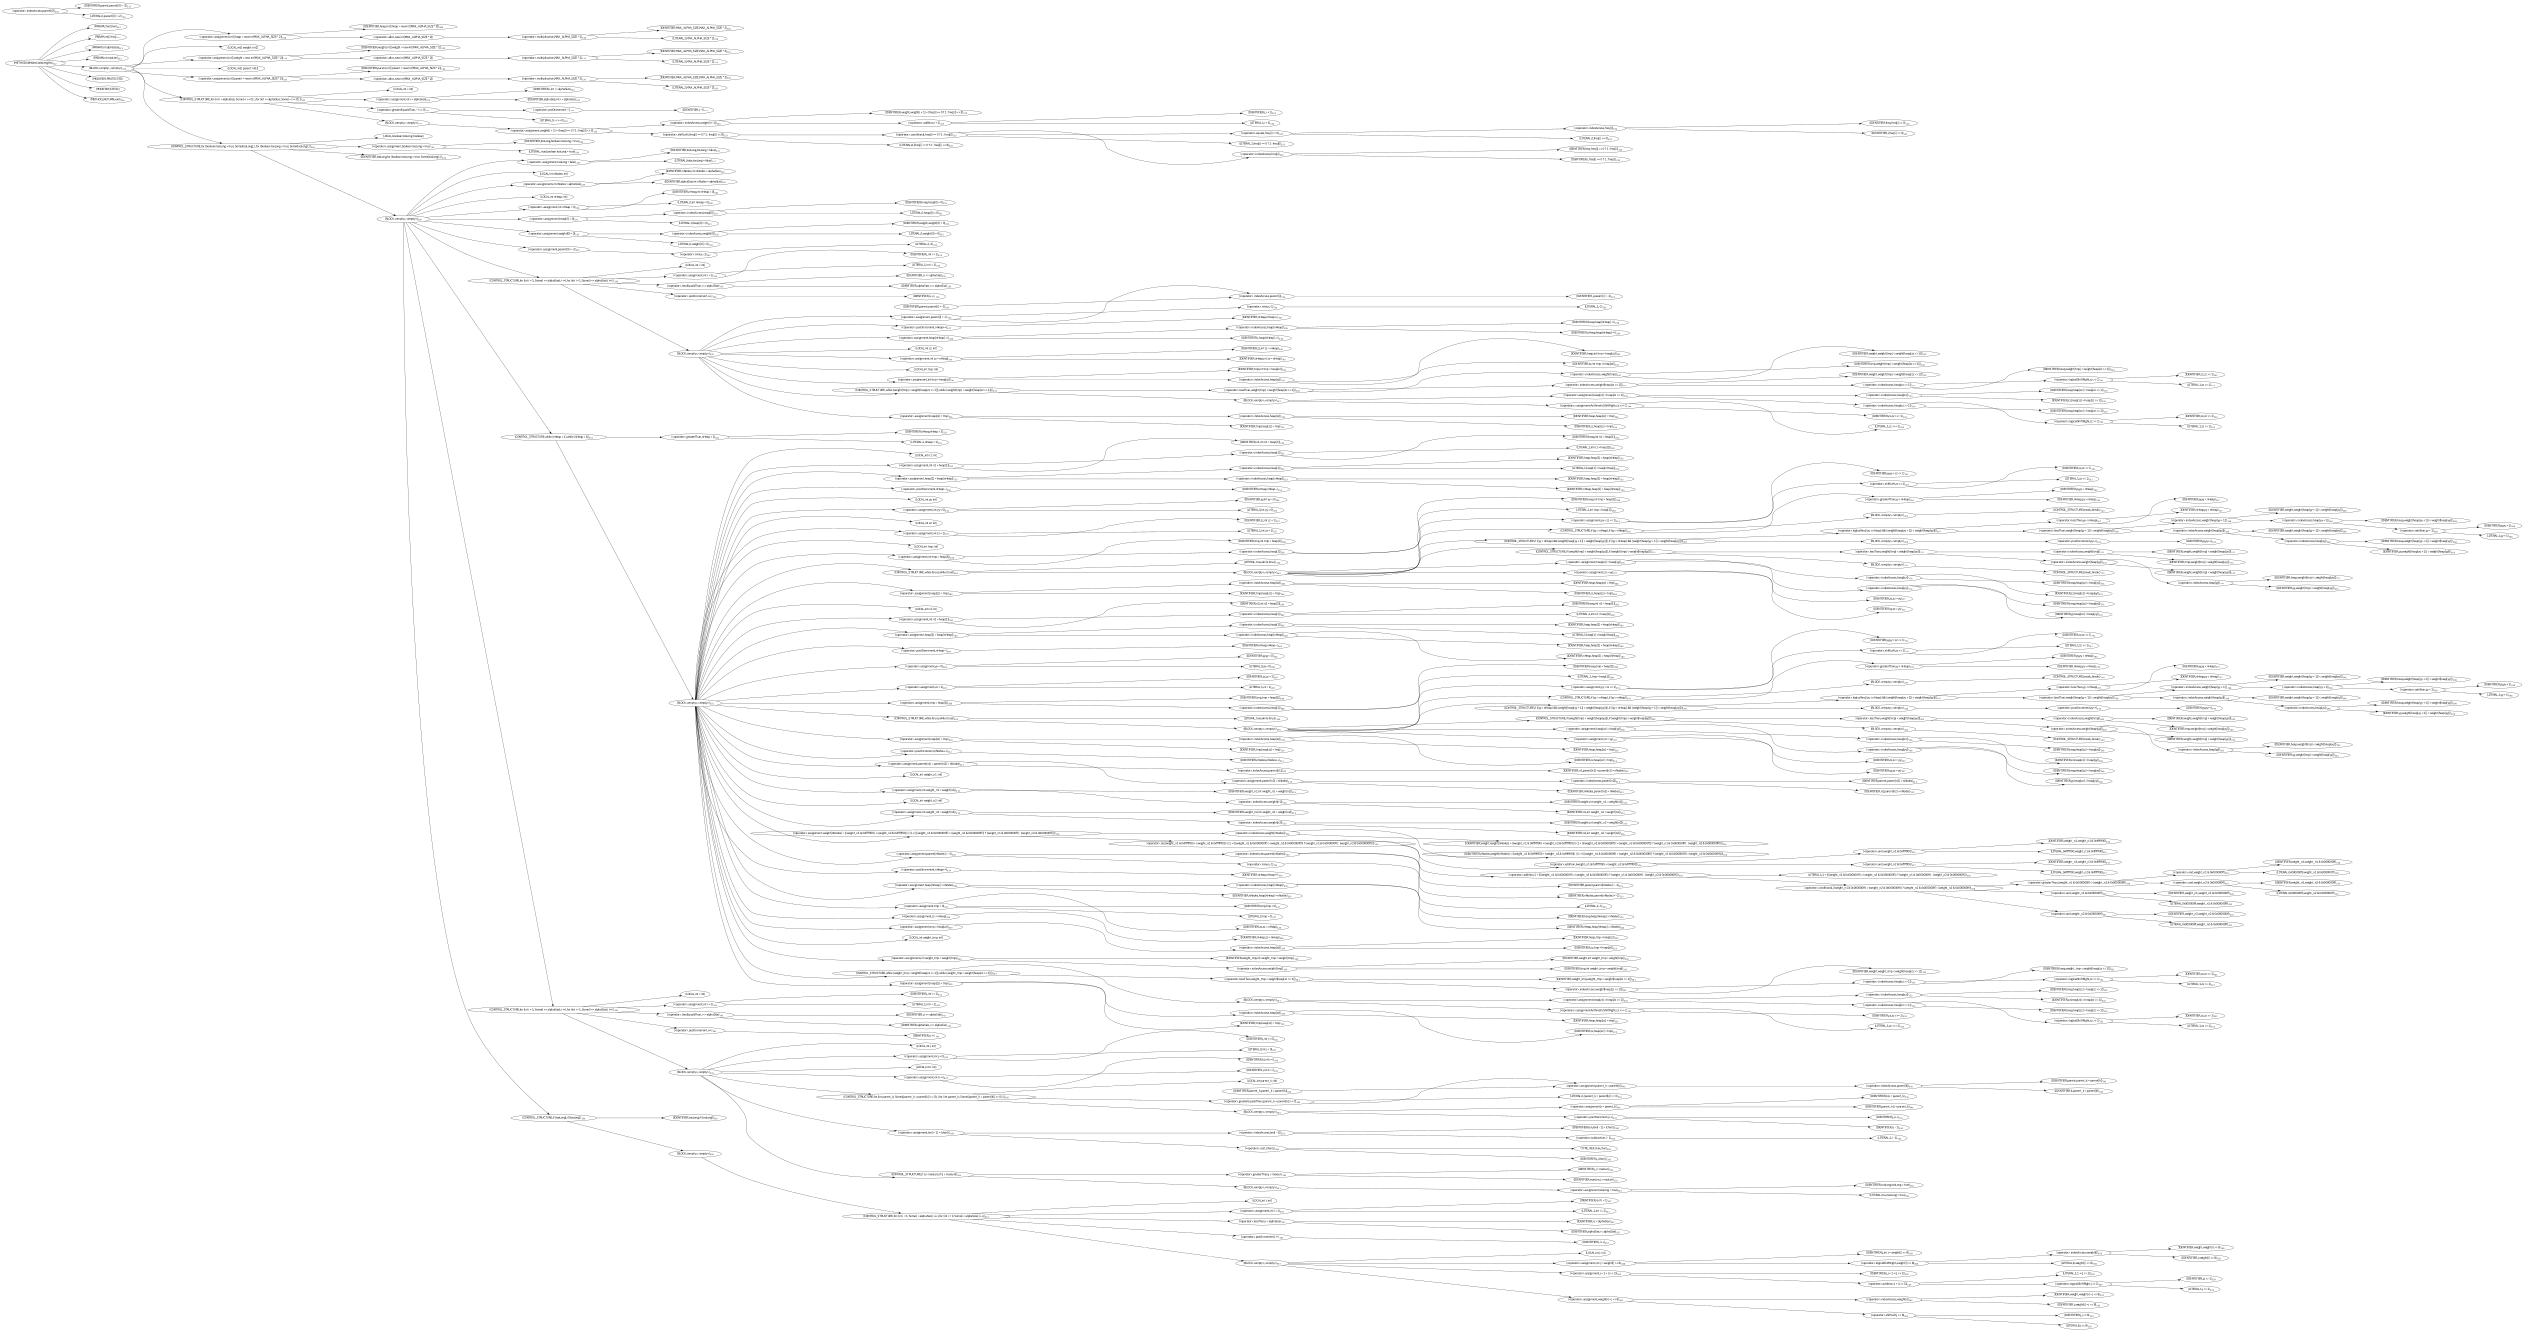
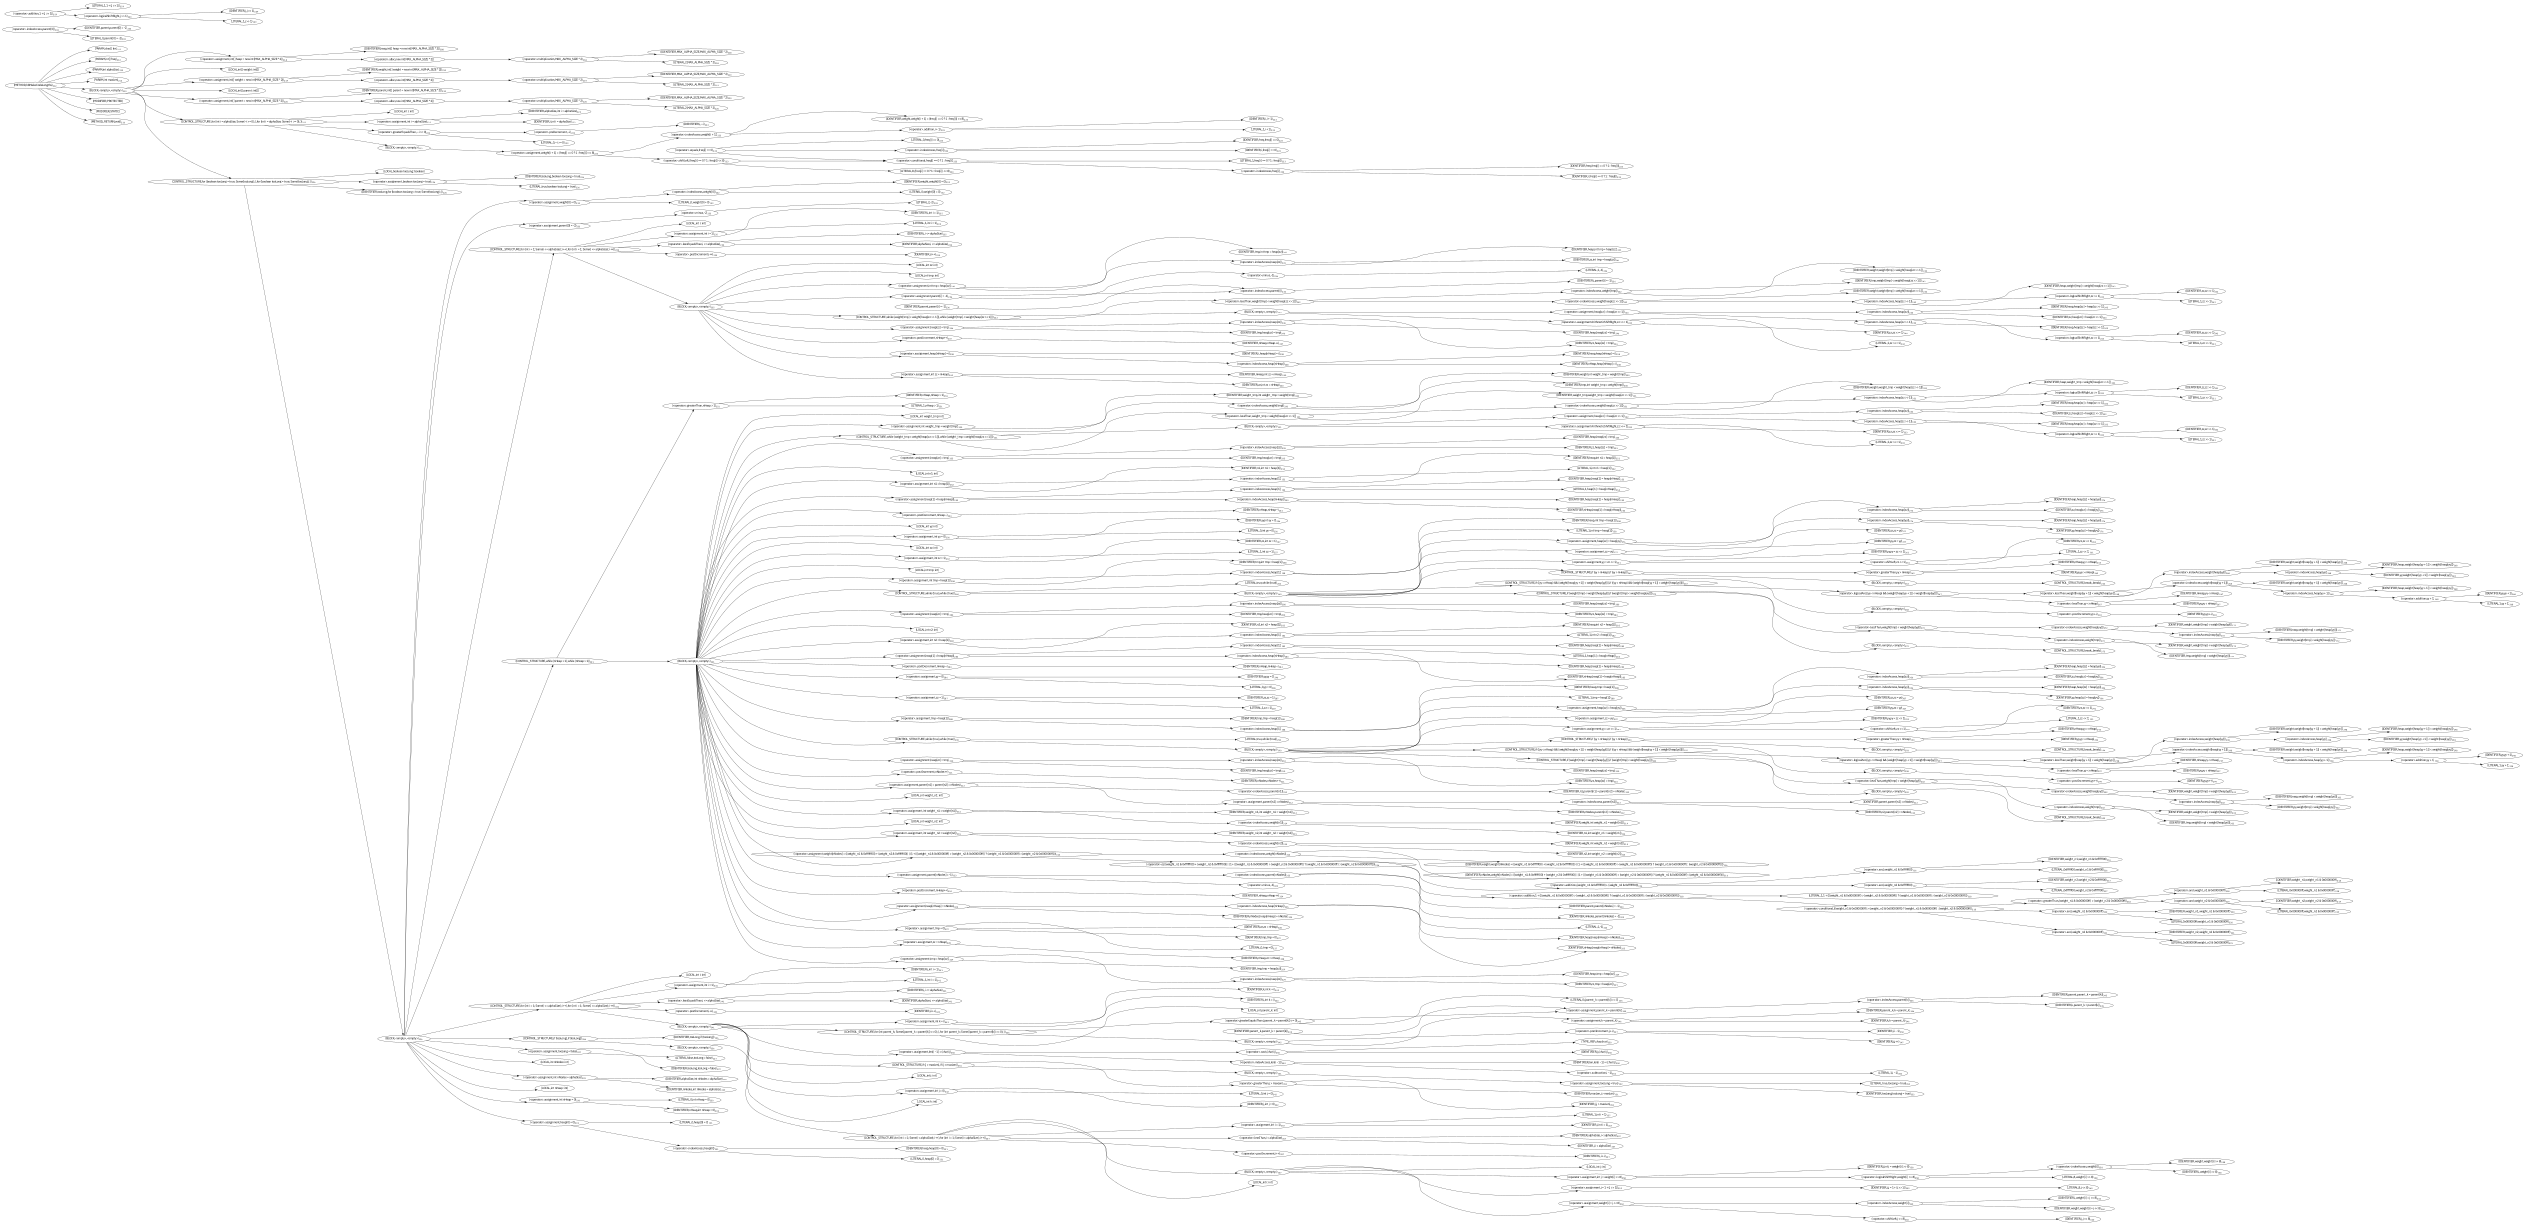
(1099, 134) -> (801, 158)
none -> (1263, 969)
(1744, 1279) -> none
(1986, 1321) -> (1988, 1188)
